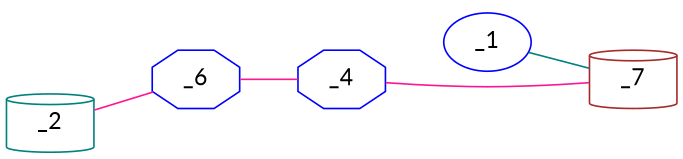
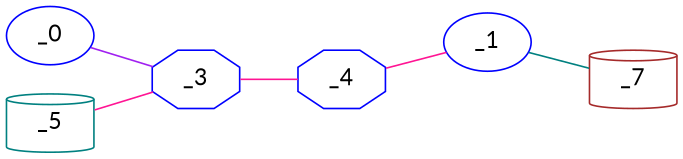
none -> (50, 36)
(196, 79) -> (196, 79)
(487, 87) -> (416, 60)
(50, 123) -> (50, 123)
